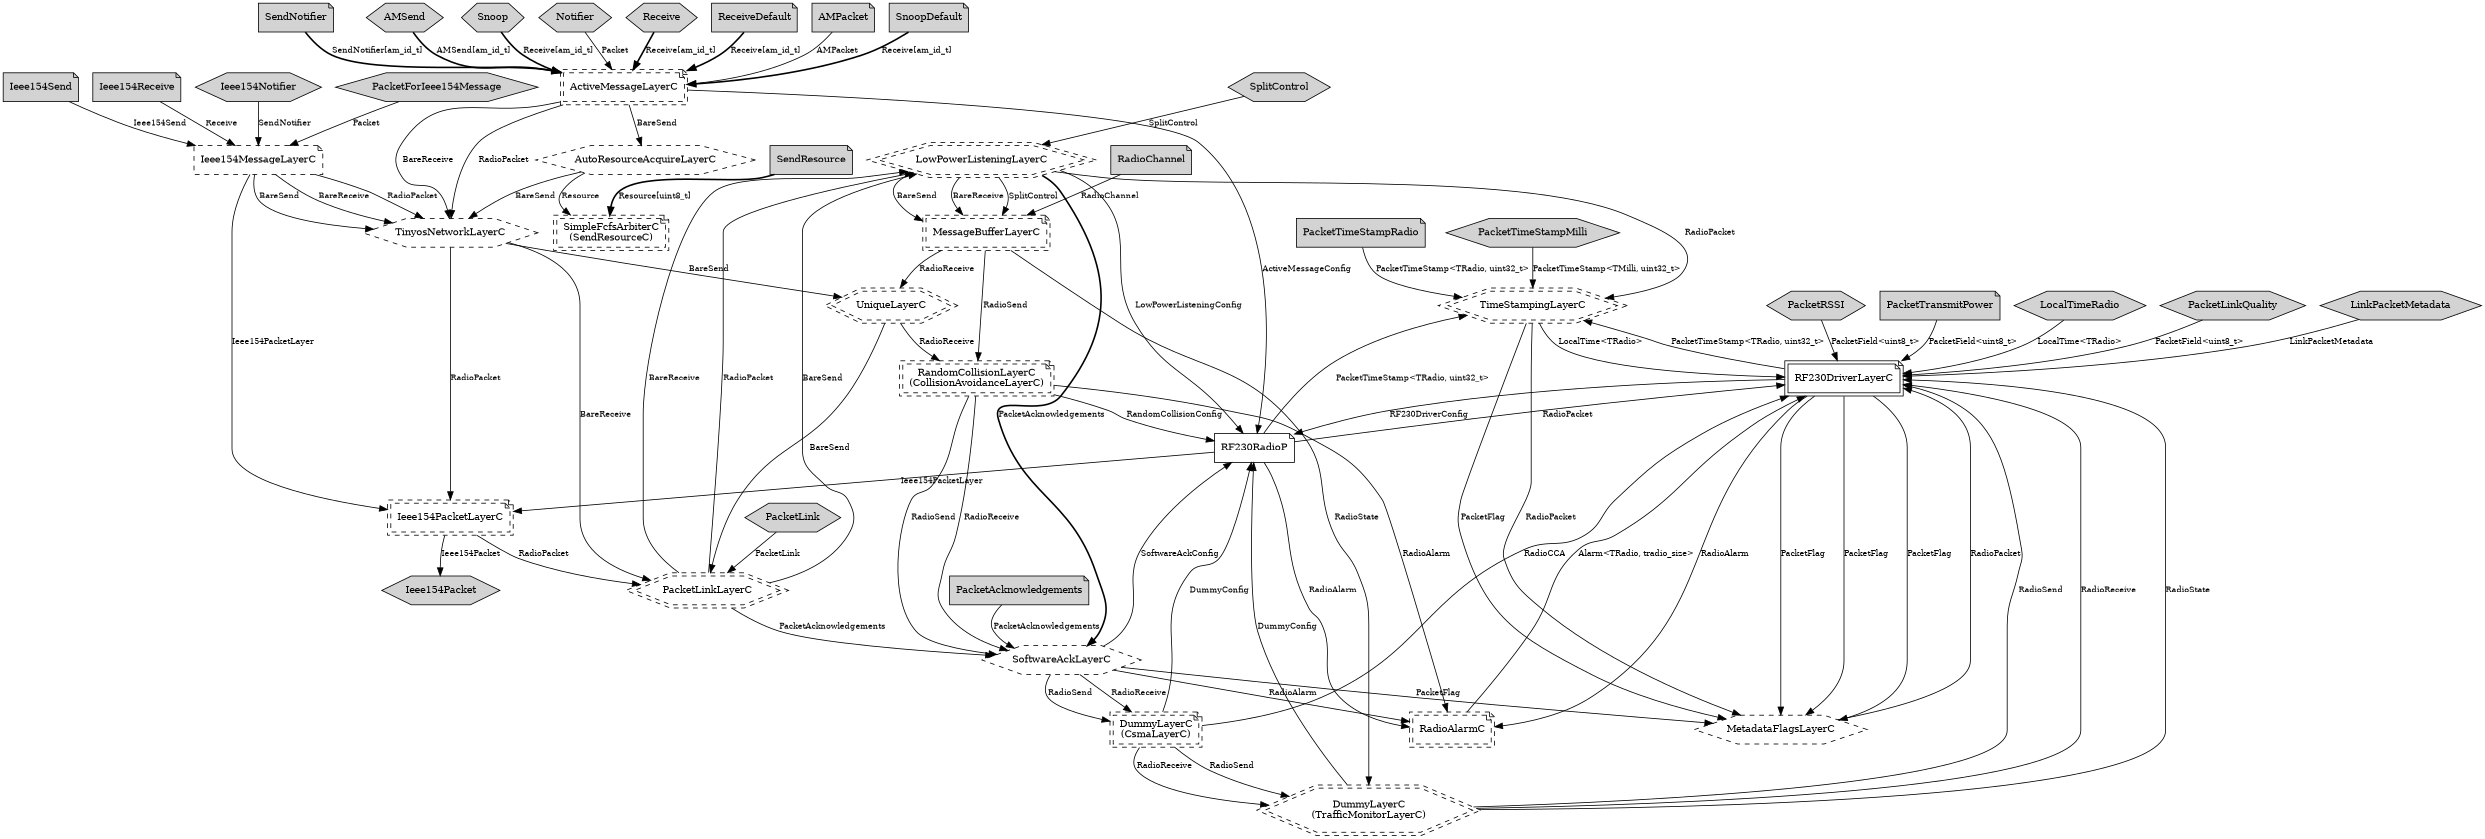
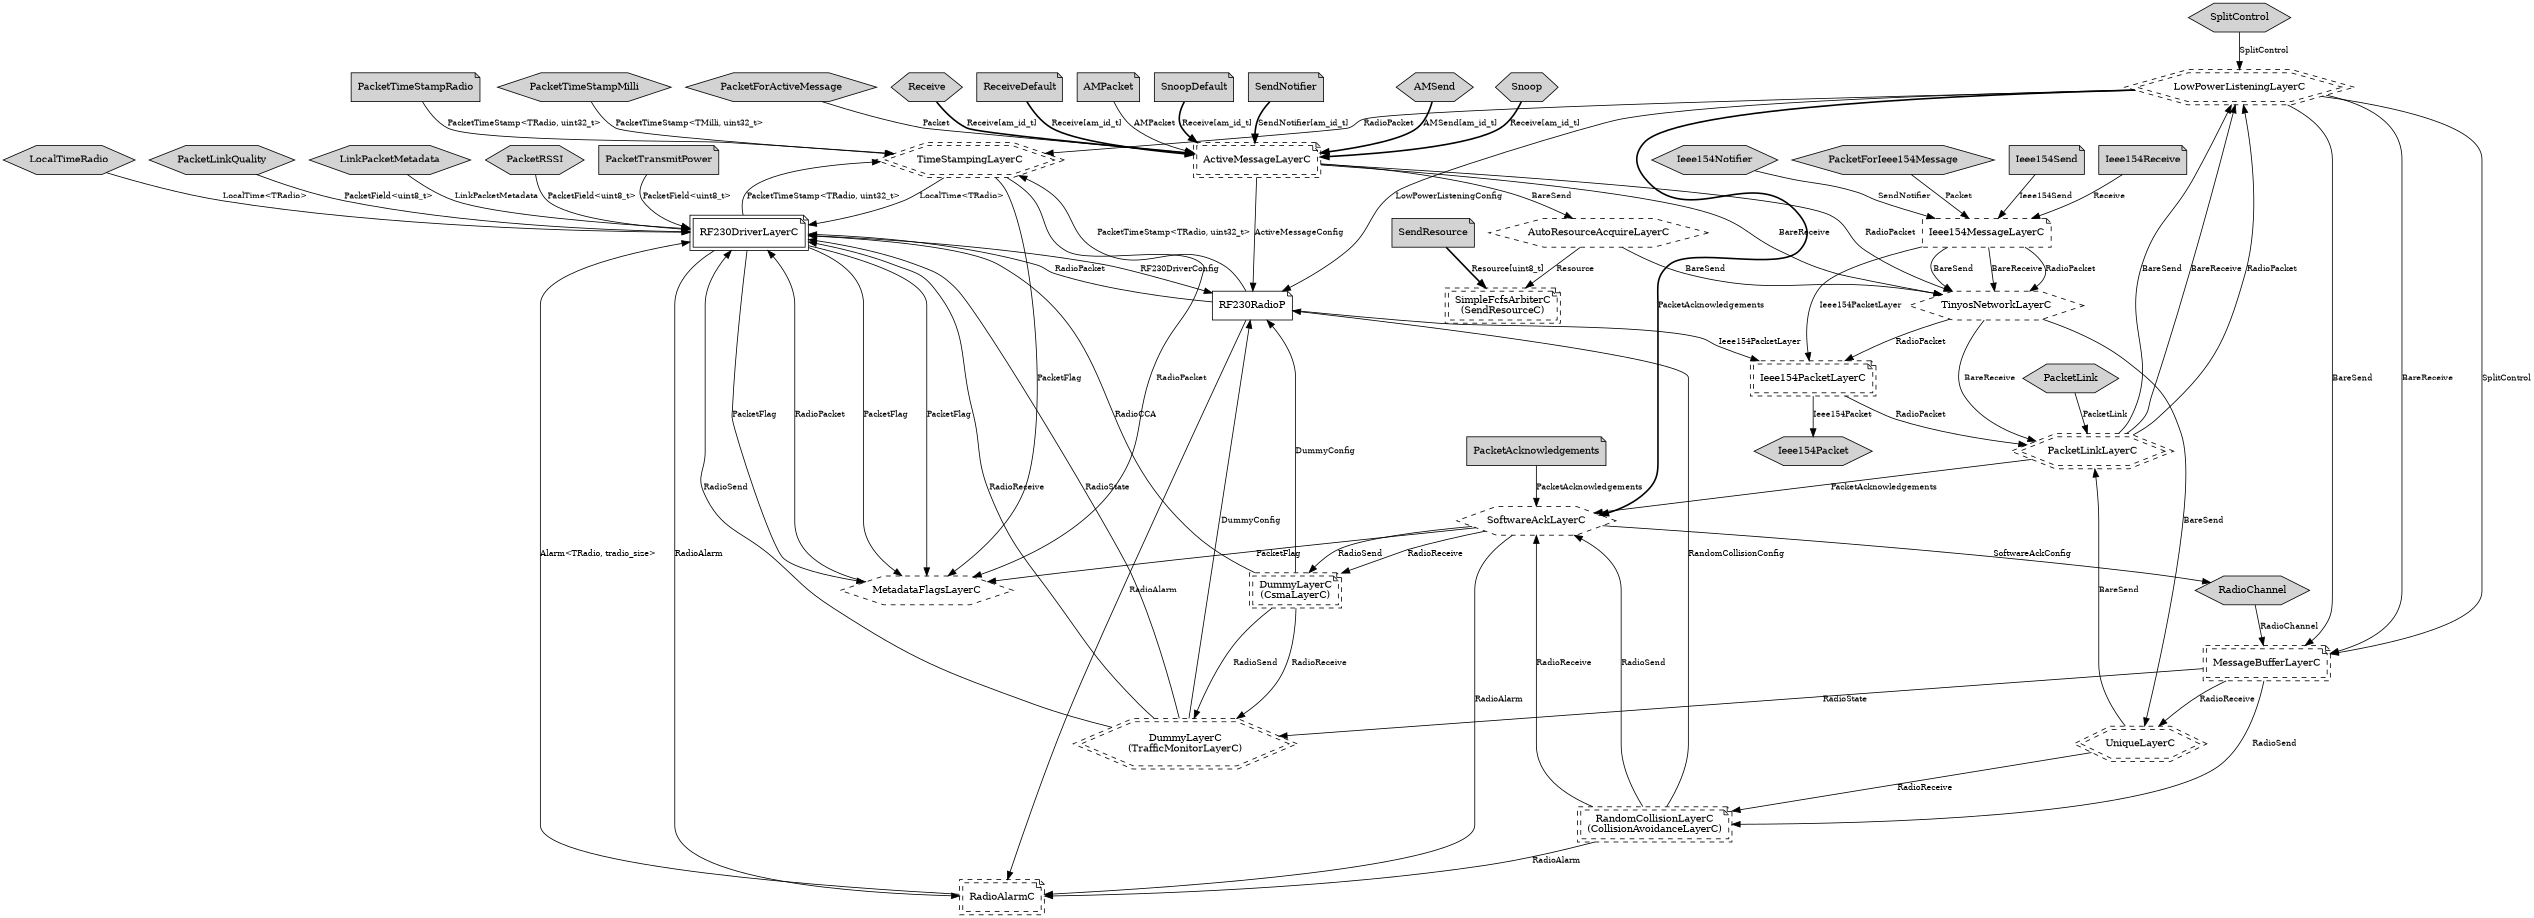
(575, 18) -> (781, 87)
(1151, 160) -> (2252, 590)
(1143, 546) -> (1903, 549)
